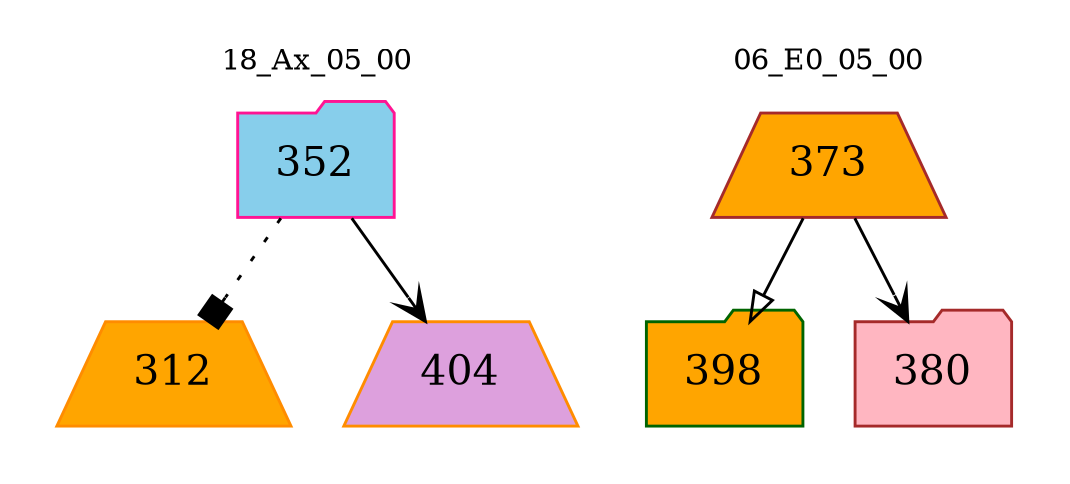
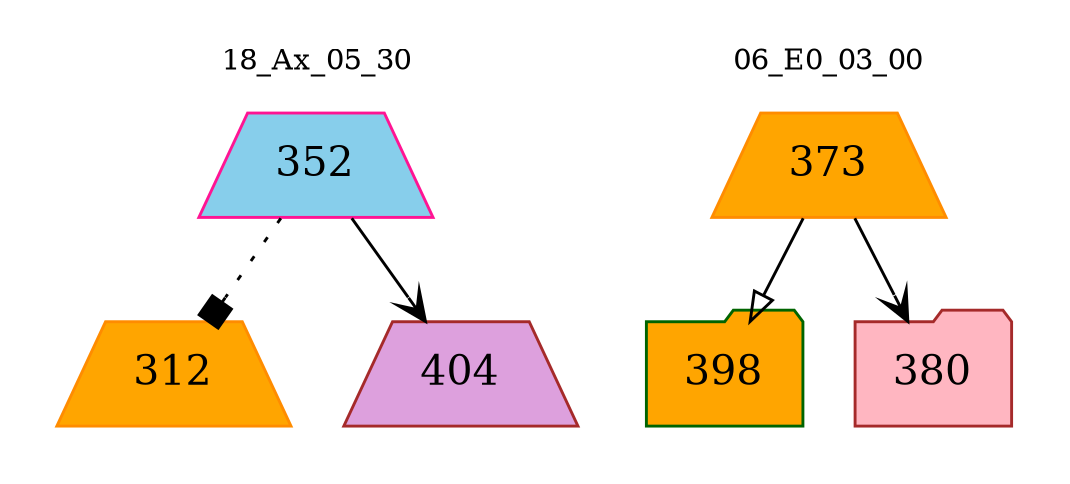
(317, 62) -> (317, 62)
(829, 62) -> (829, 62)
(316, 165) -> (316, 165)
(829, 165) -> (829, 165)
(461, 374) -> (461, 374)
